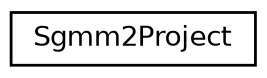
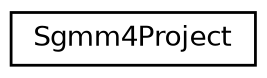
(133, 39) -> (133, 39)
